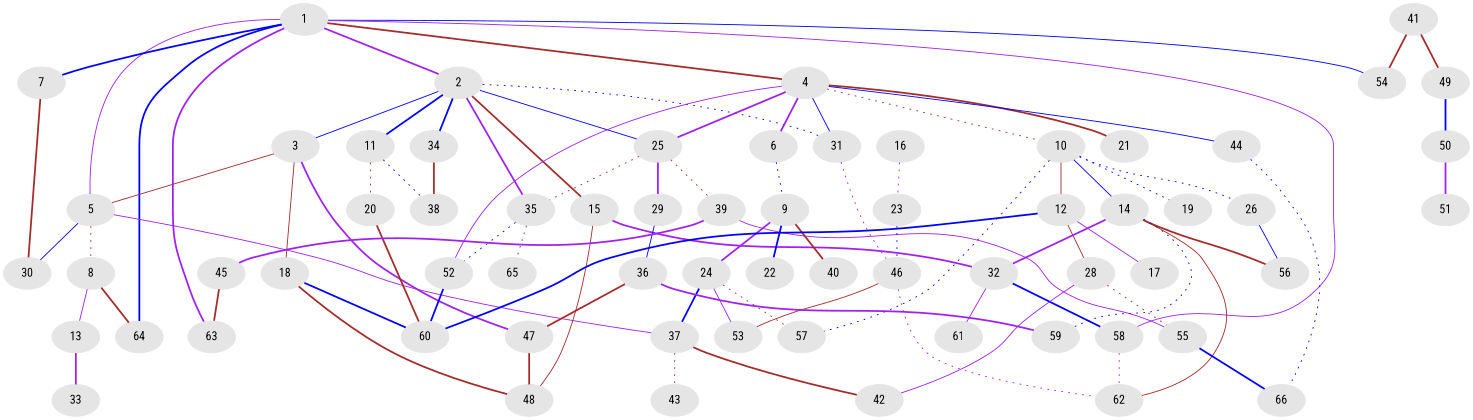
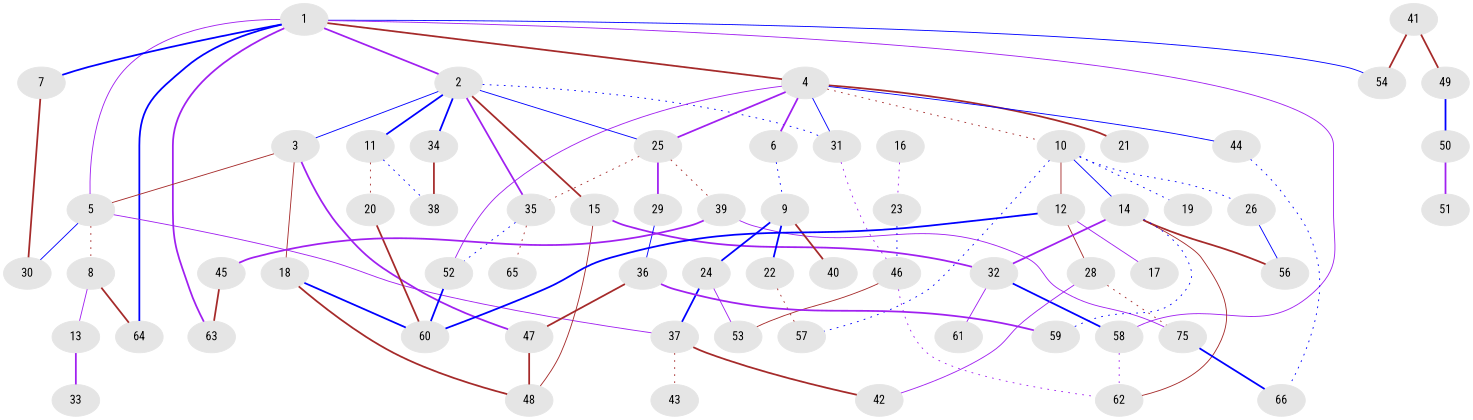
(747, 241) -> (747, 241)
(743, 298) -> (785, 303)
(1183, 337) -> (1183, 337)
